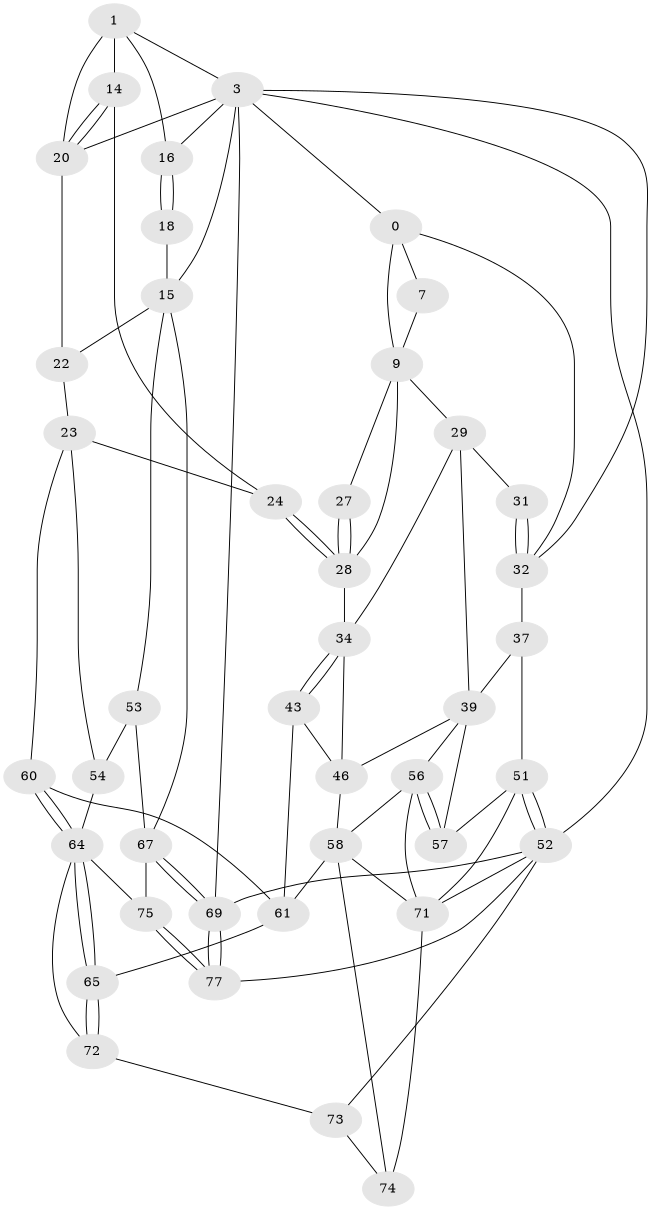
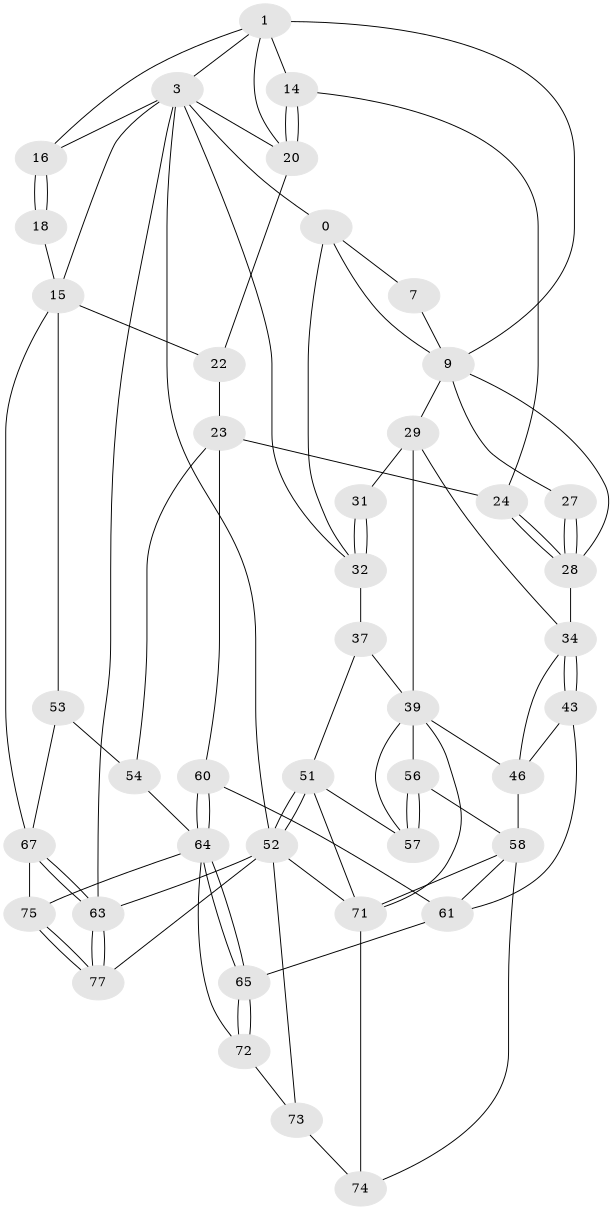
none -> (560, 109)
(405, 846) -> (460, 830)
(215, 914) -> (98, 914)
